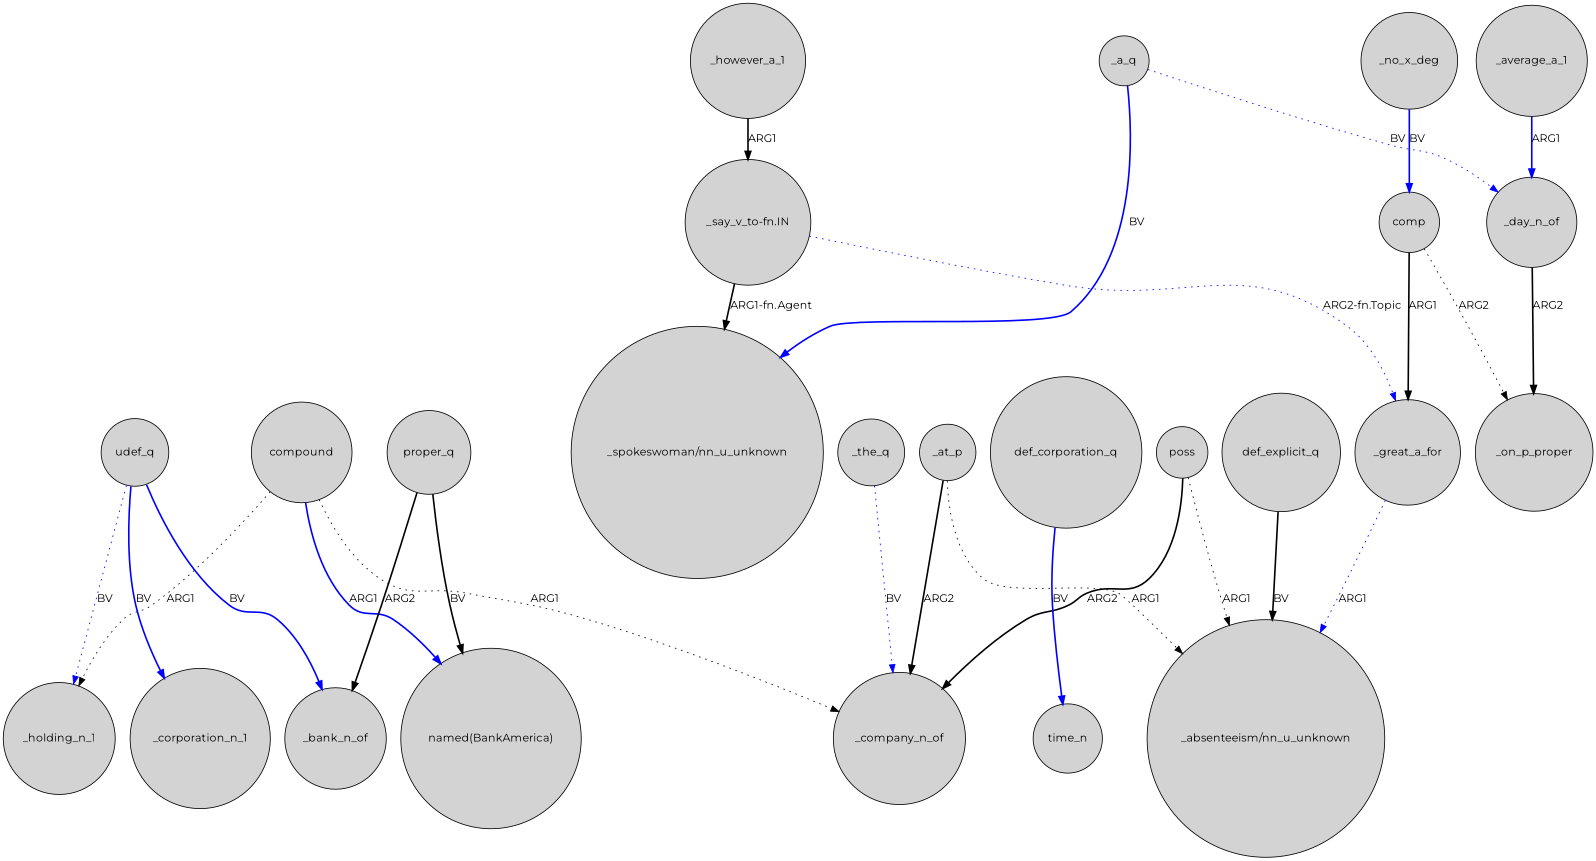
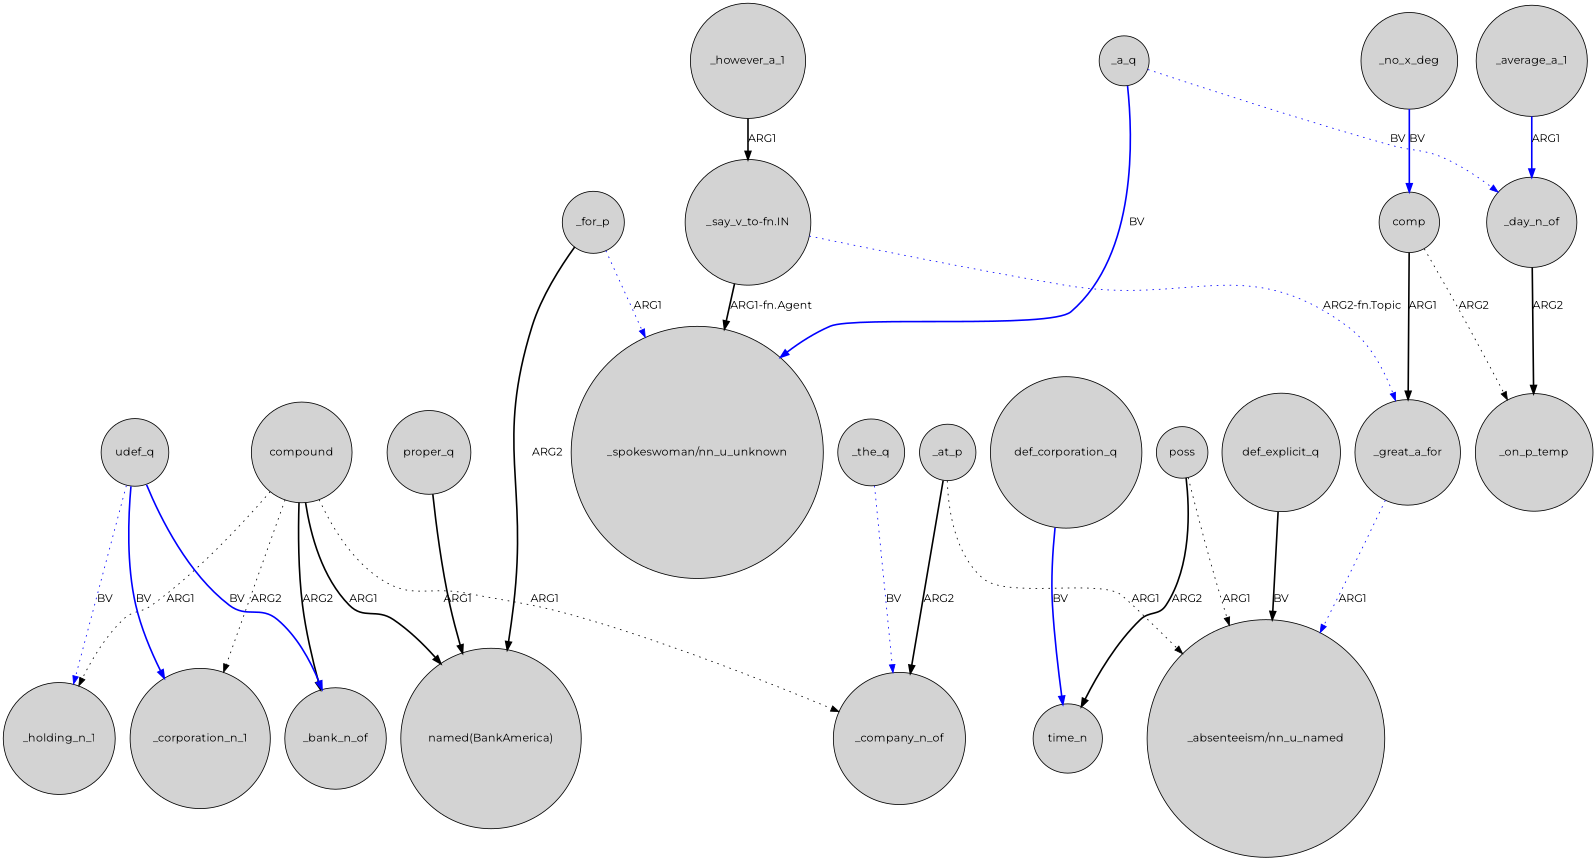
none -> (593, 222)
(1534, 452) -> (1534, 452)
none -> (256, 582)
(386, 593) -> (301, 593)
(1082, 596) -> (1167, 603)
(458, 599) -> (458, 599)
(346, 602) -> (346, 602)
(1266, 738) -> (1266, 738)
